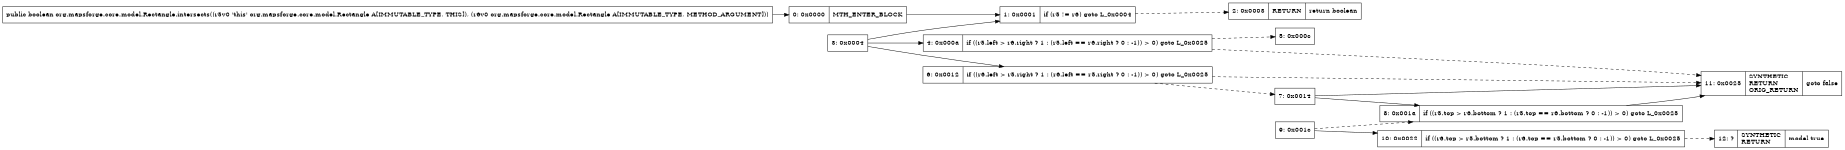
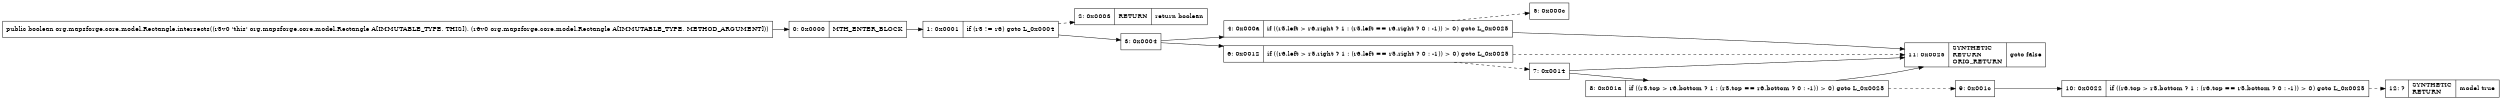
(931, 29) -> (1087, 37)
(1454, 61) -> (1706, 39)
(1361, 125) -> (1920, 89)
